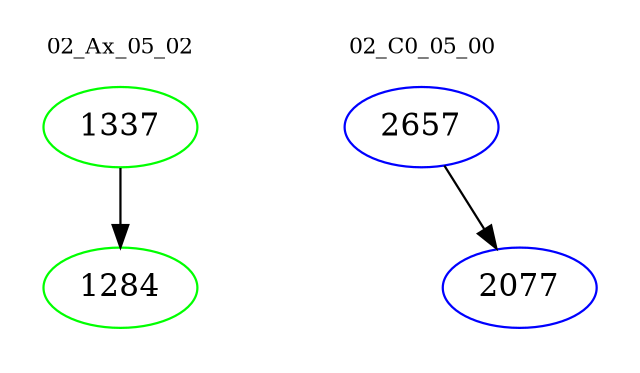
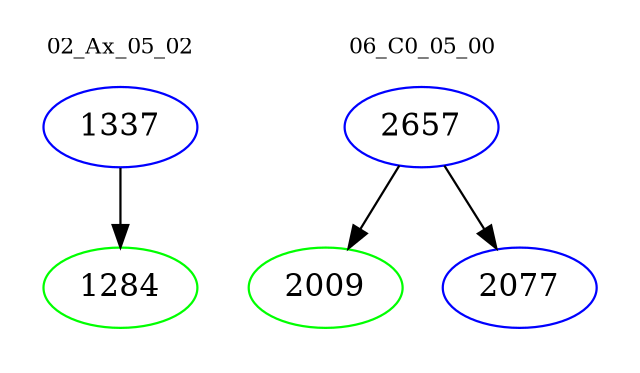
(423, 48) -> (423, 48)
(120, 127) -> (120, 127)
none -> (326, 288)
